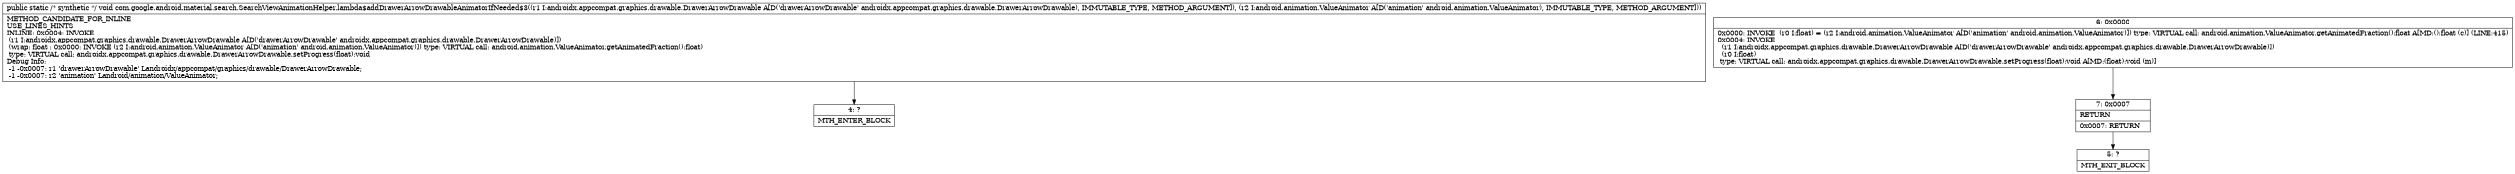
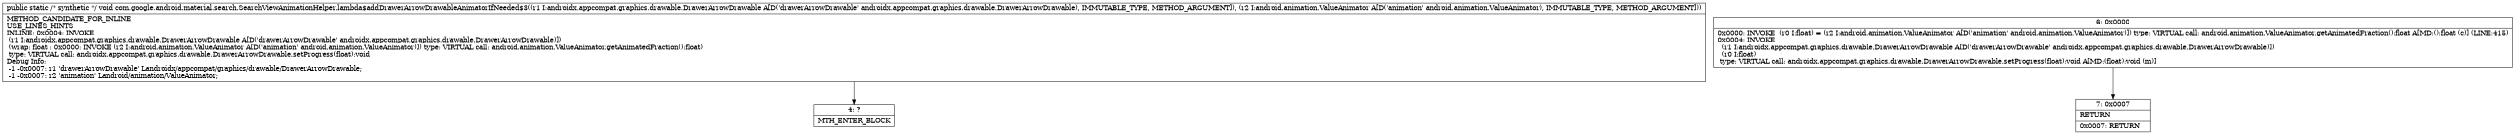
(2113, 160) -> none
